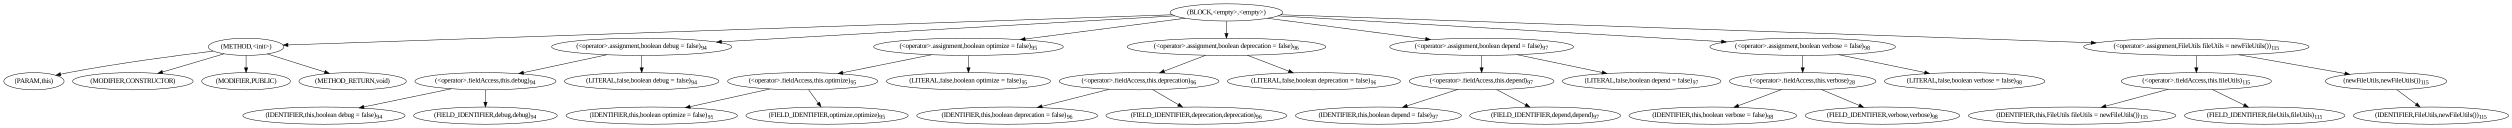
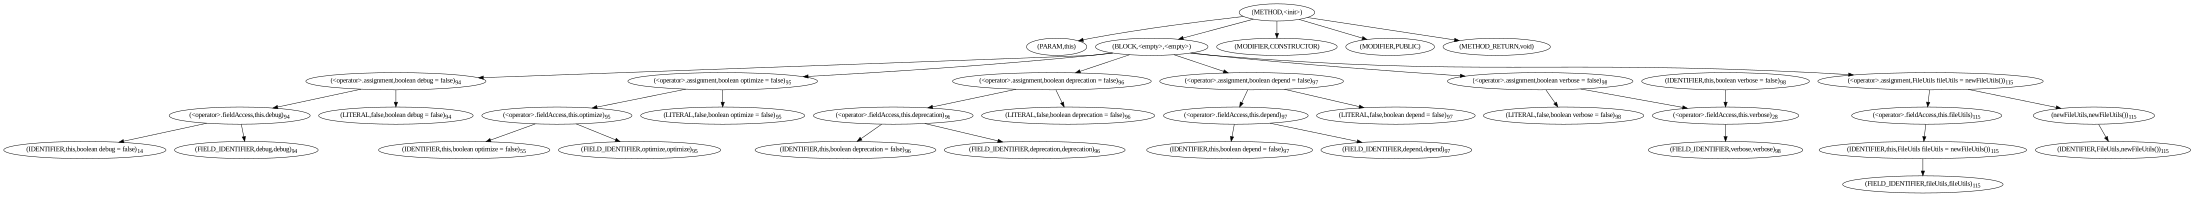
(730, 30) -> (1218, 29)
(2228, 97) -> (1923, 165)
(1760, 98) -> (1726, 96)
(379, 115) -> (140, 149)
(711, 115) -> (523, 149)
